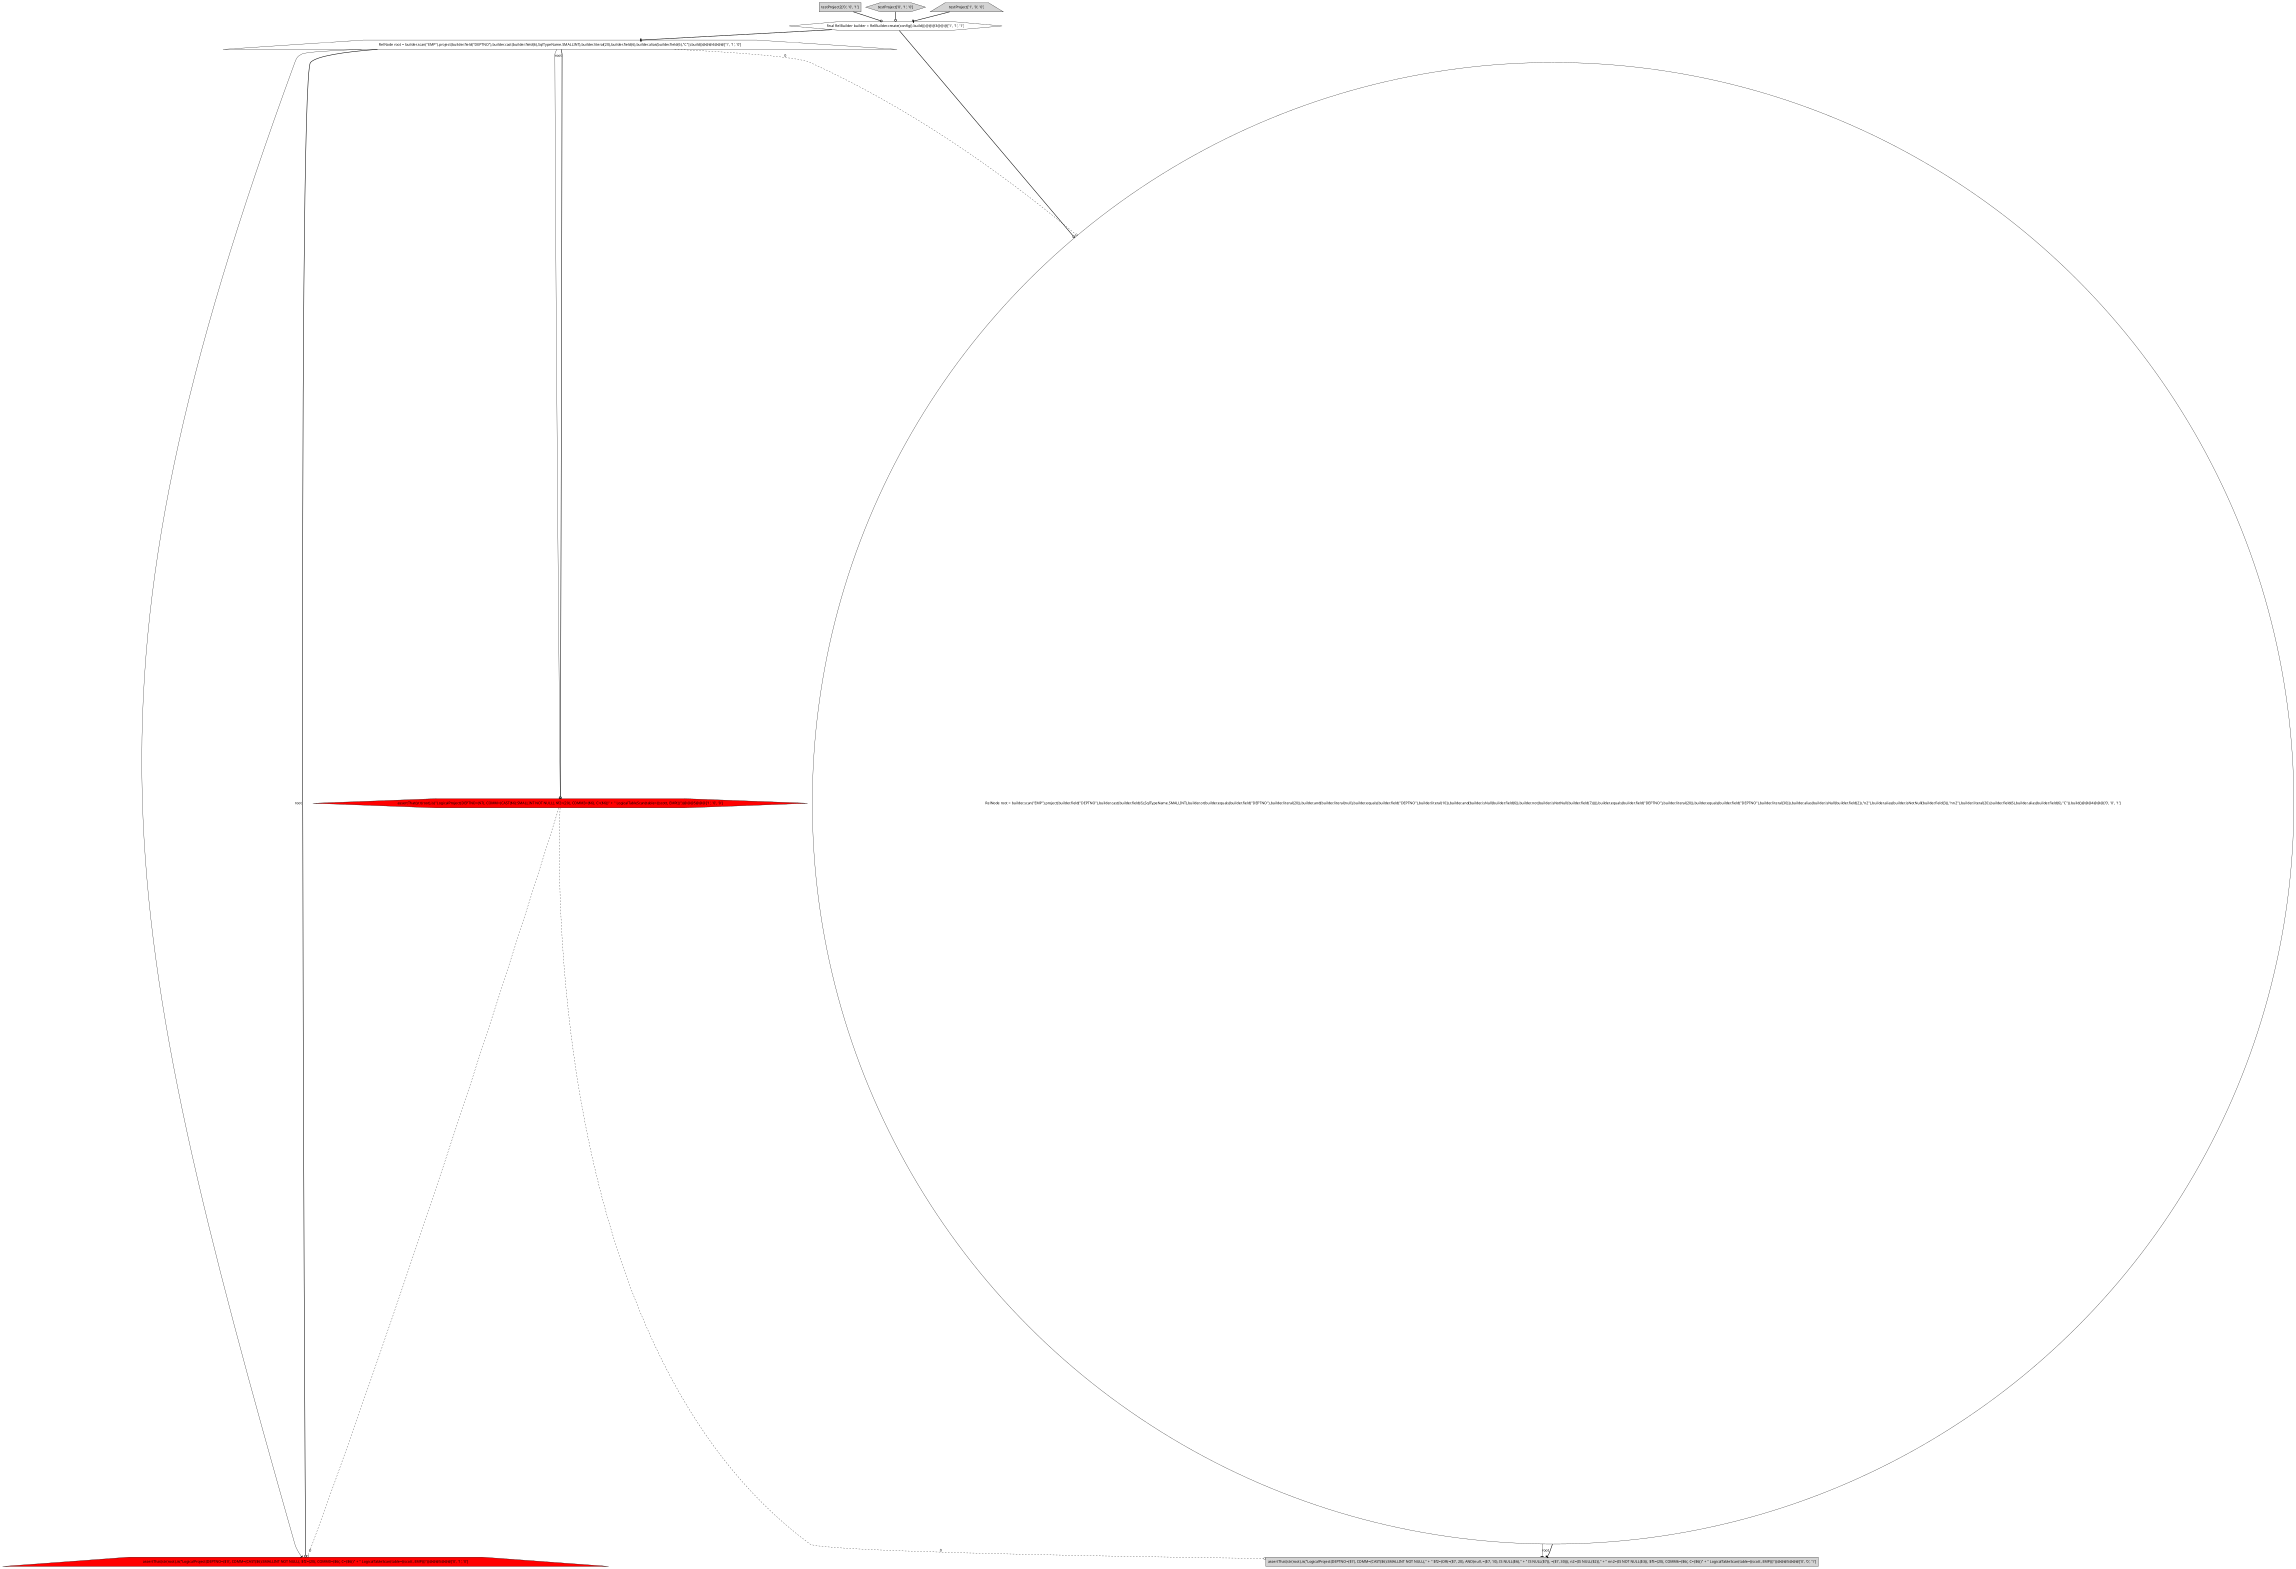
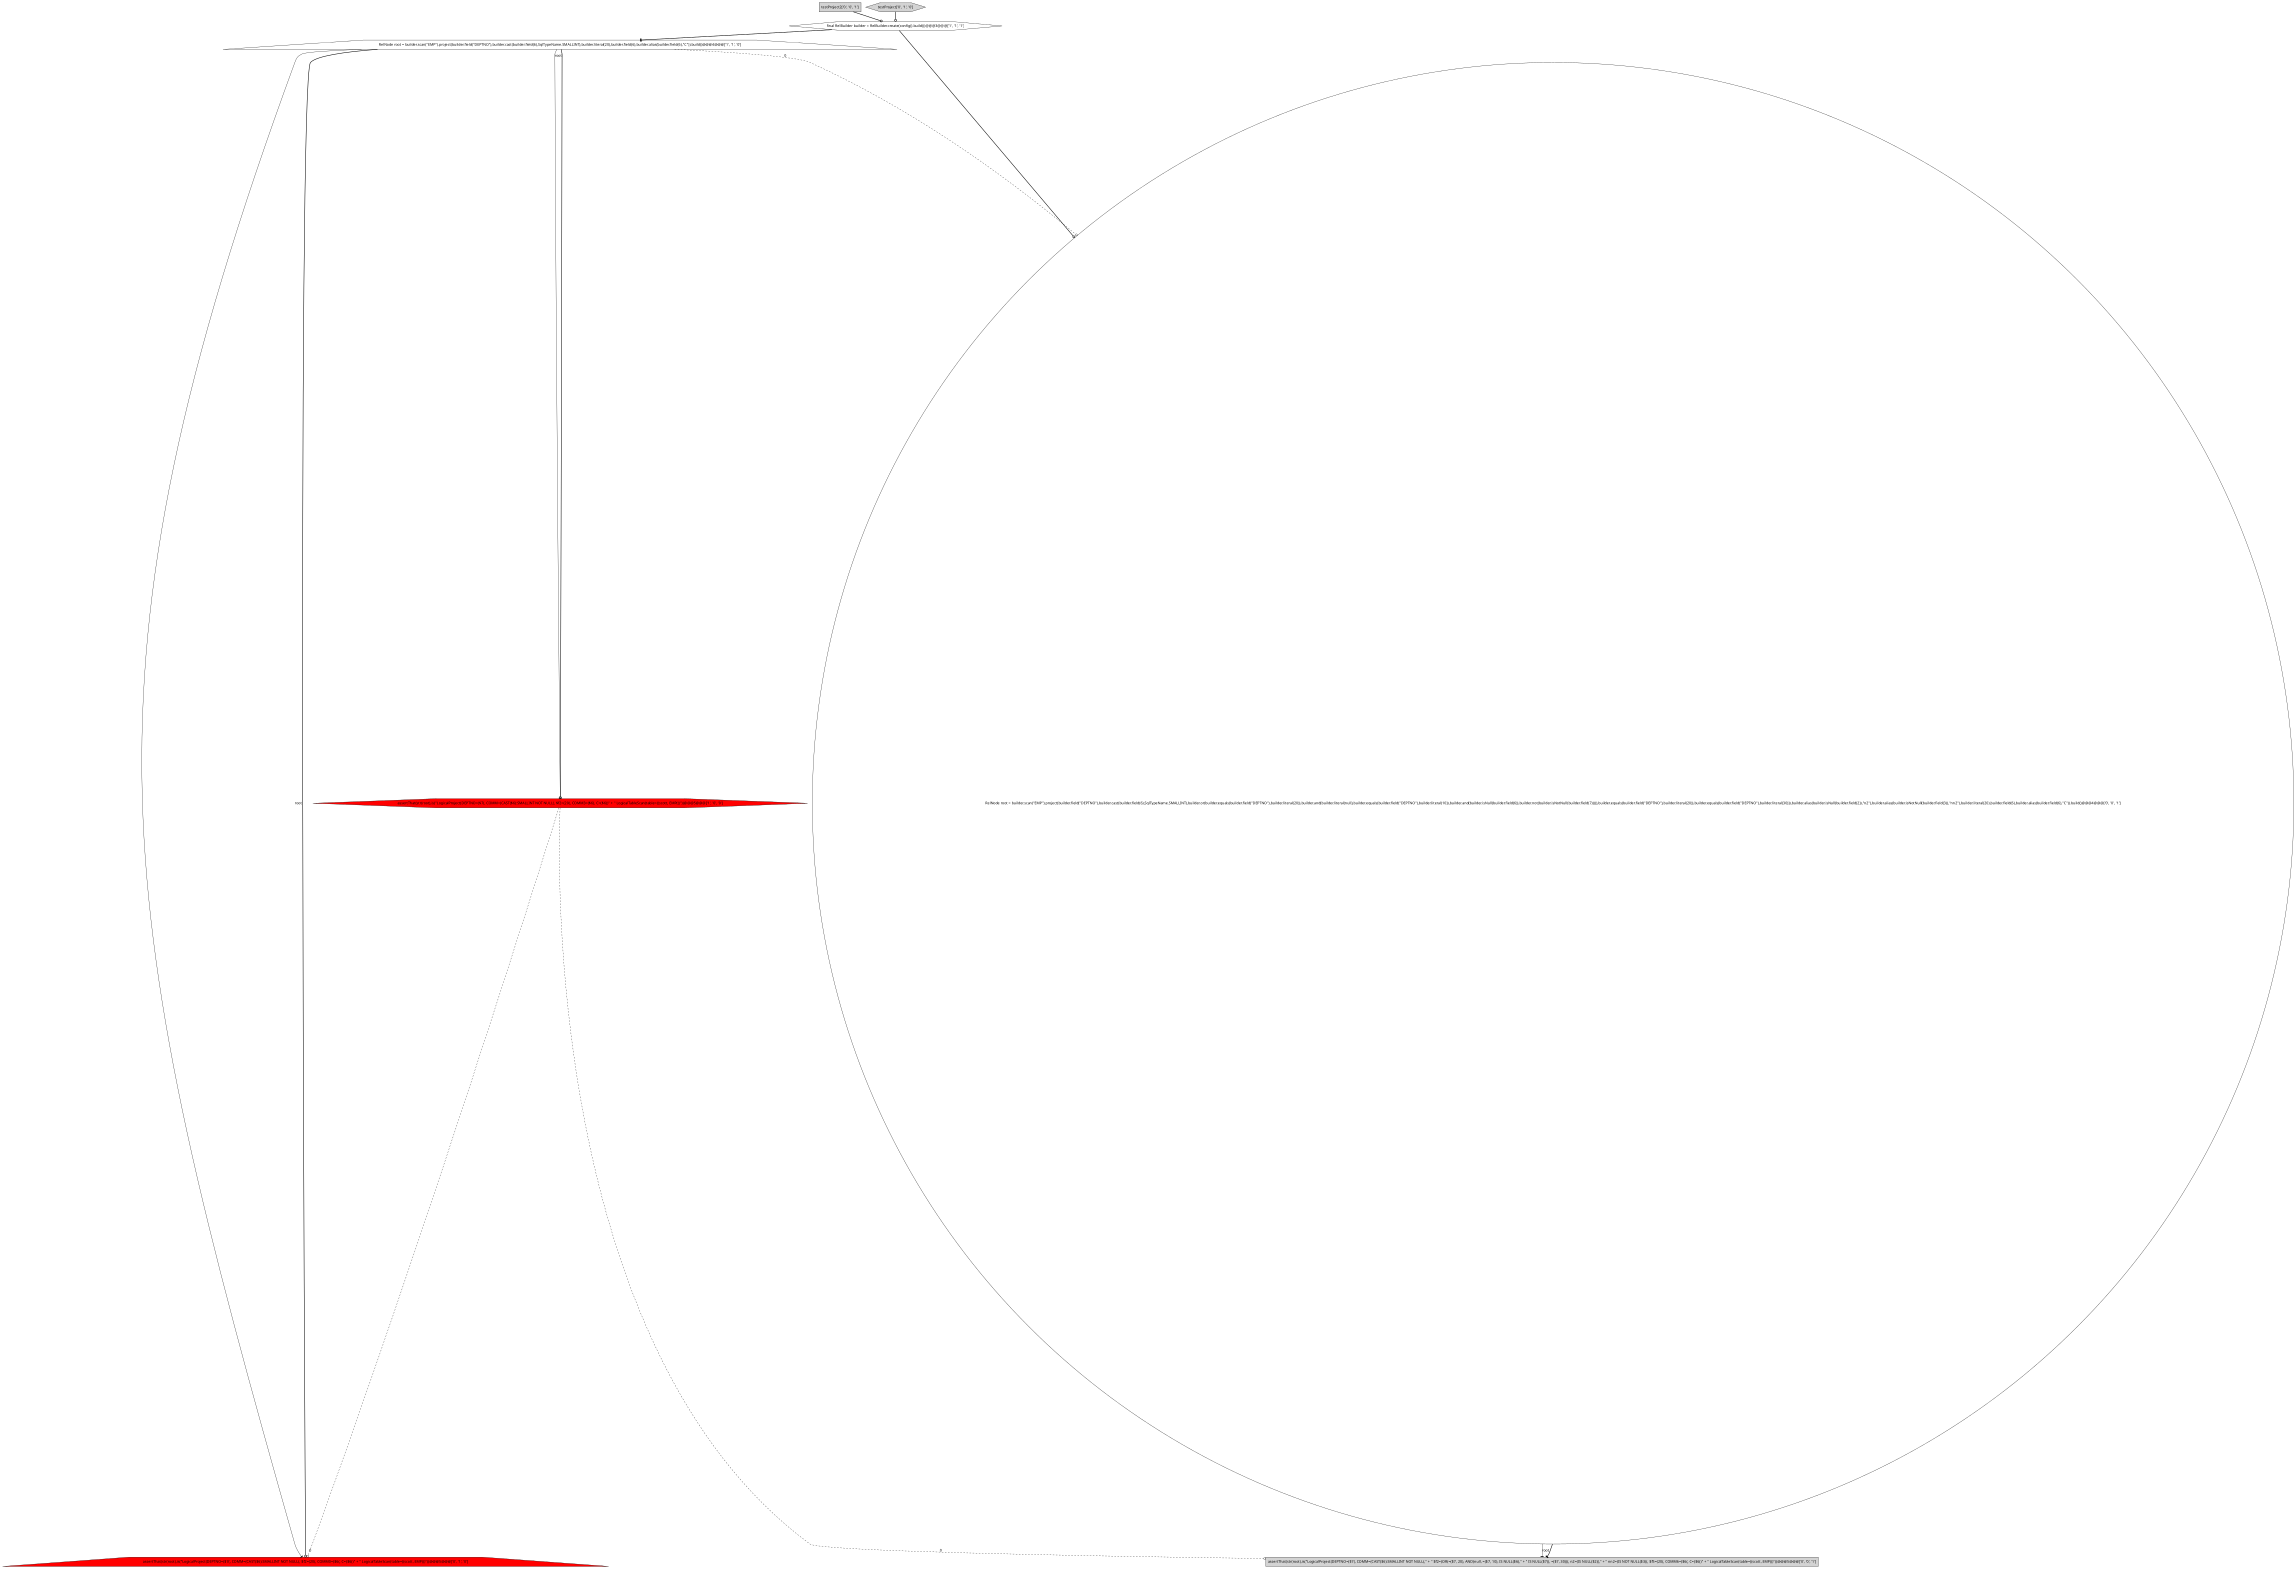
(967, 7) -> none
